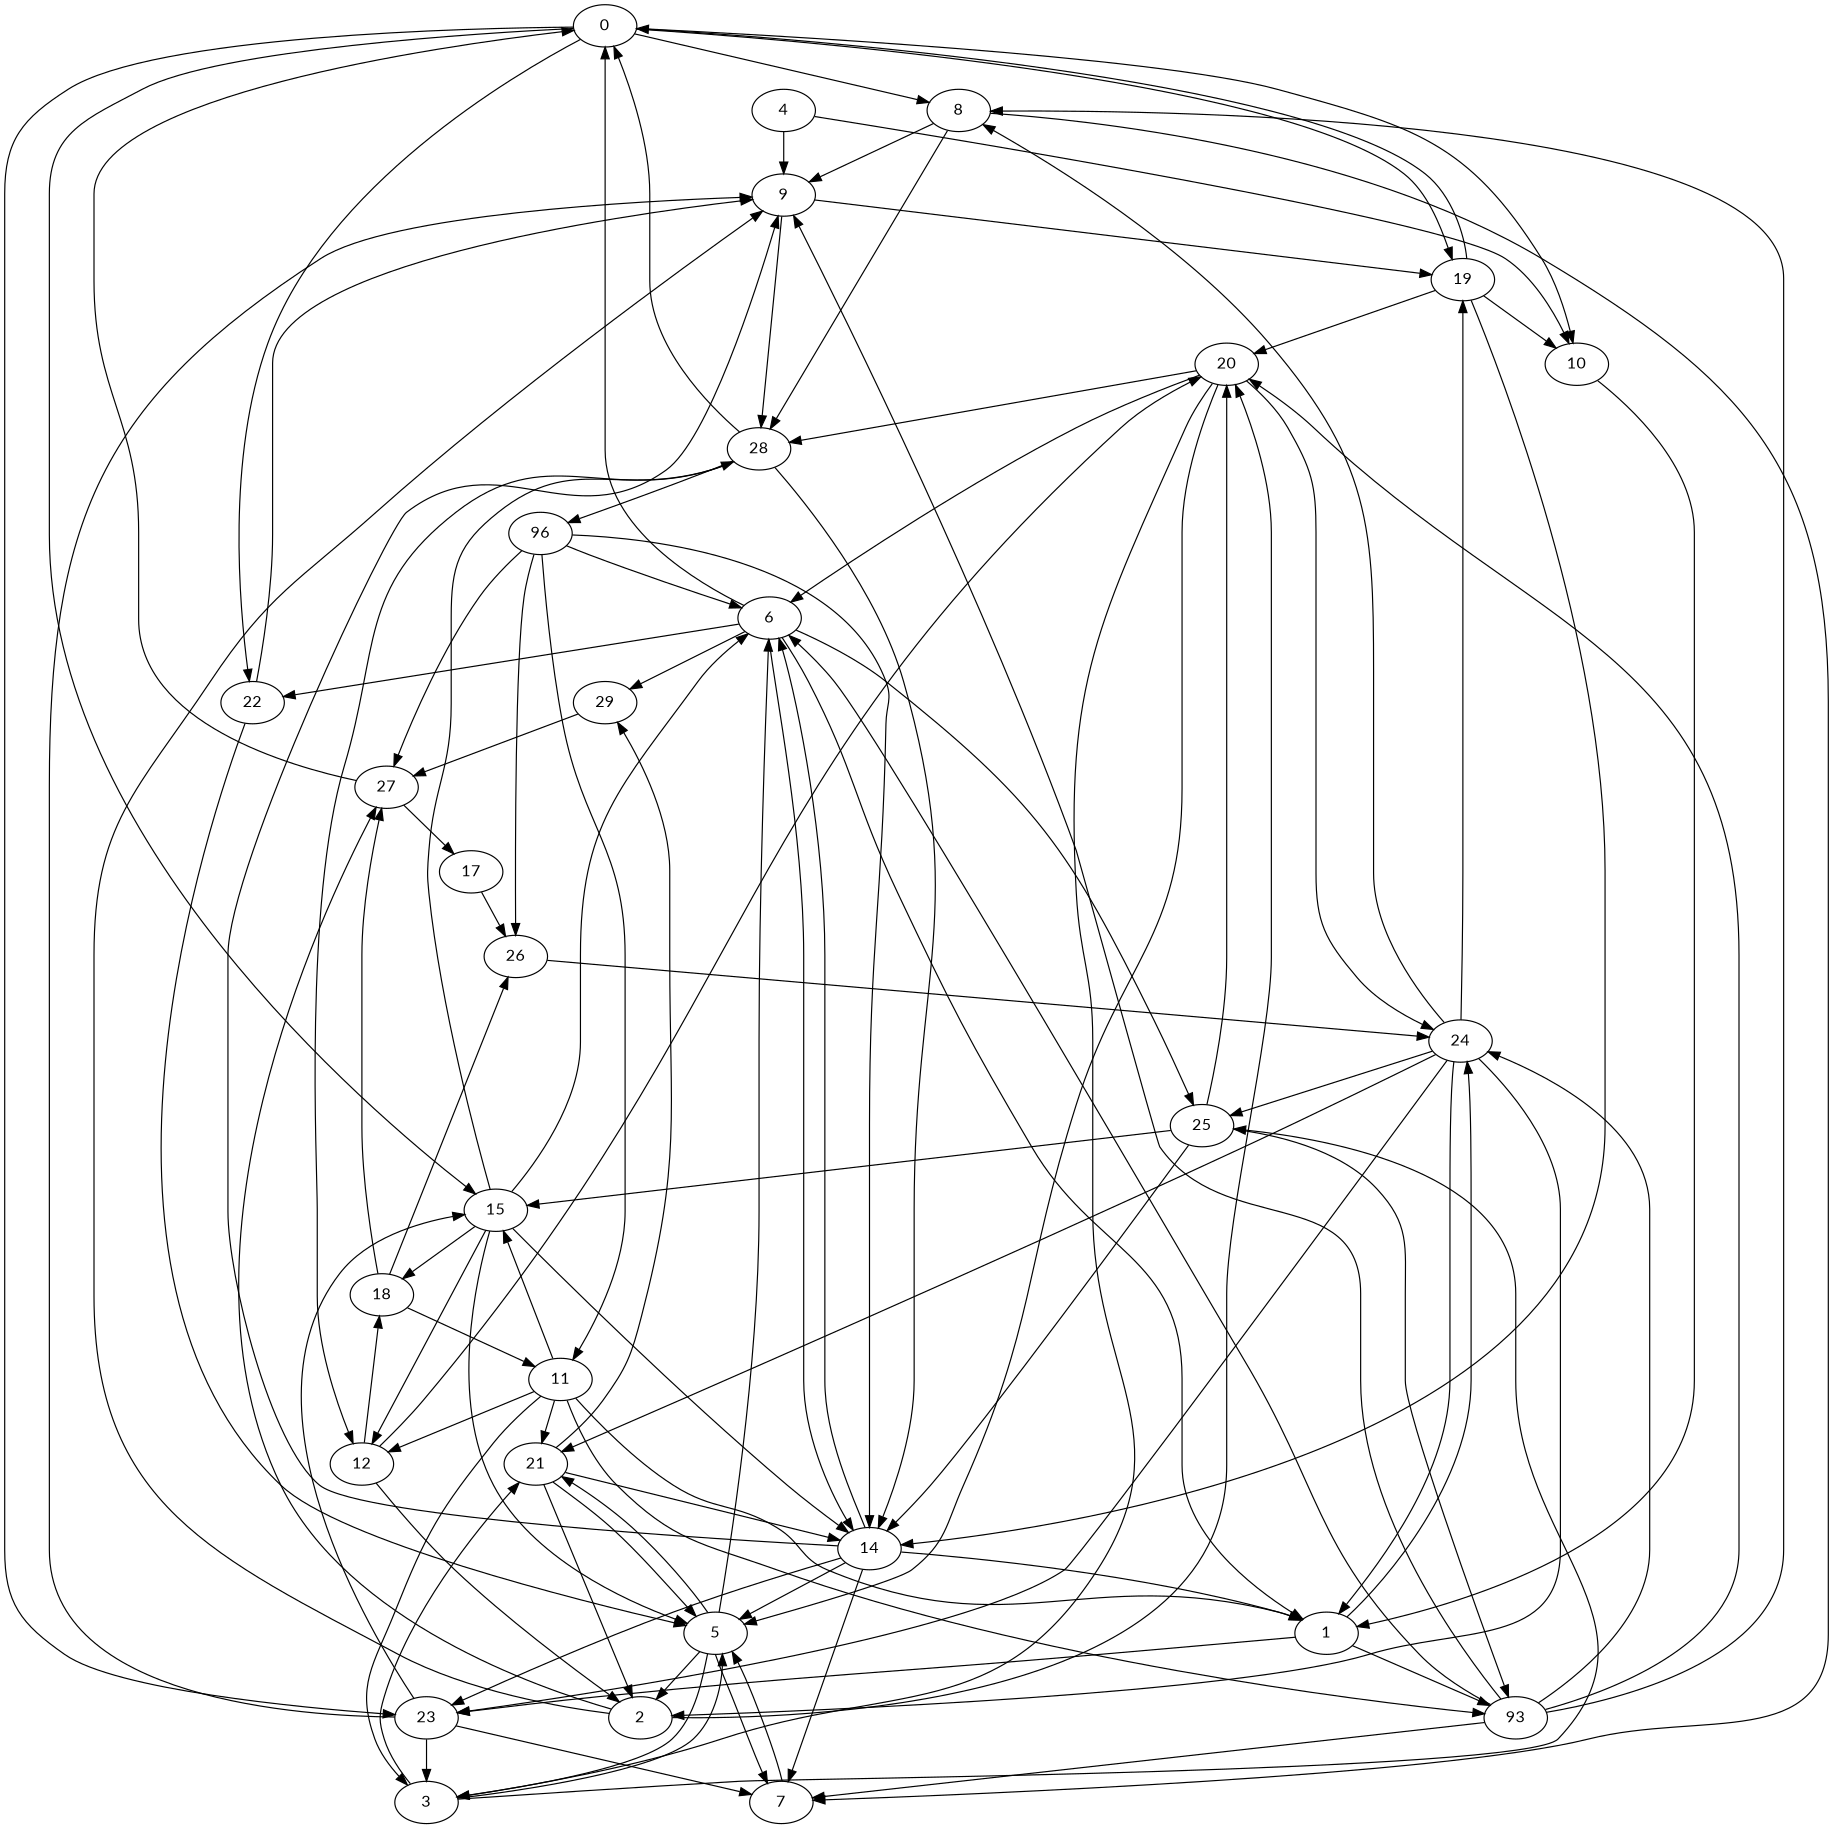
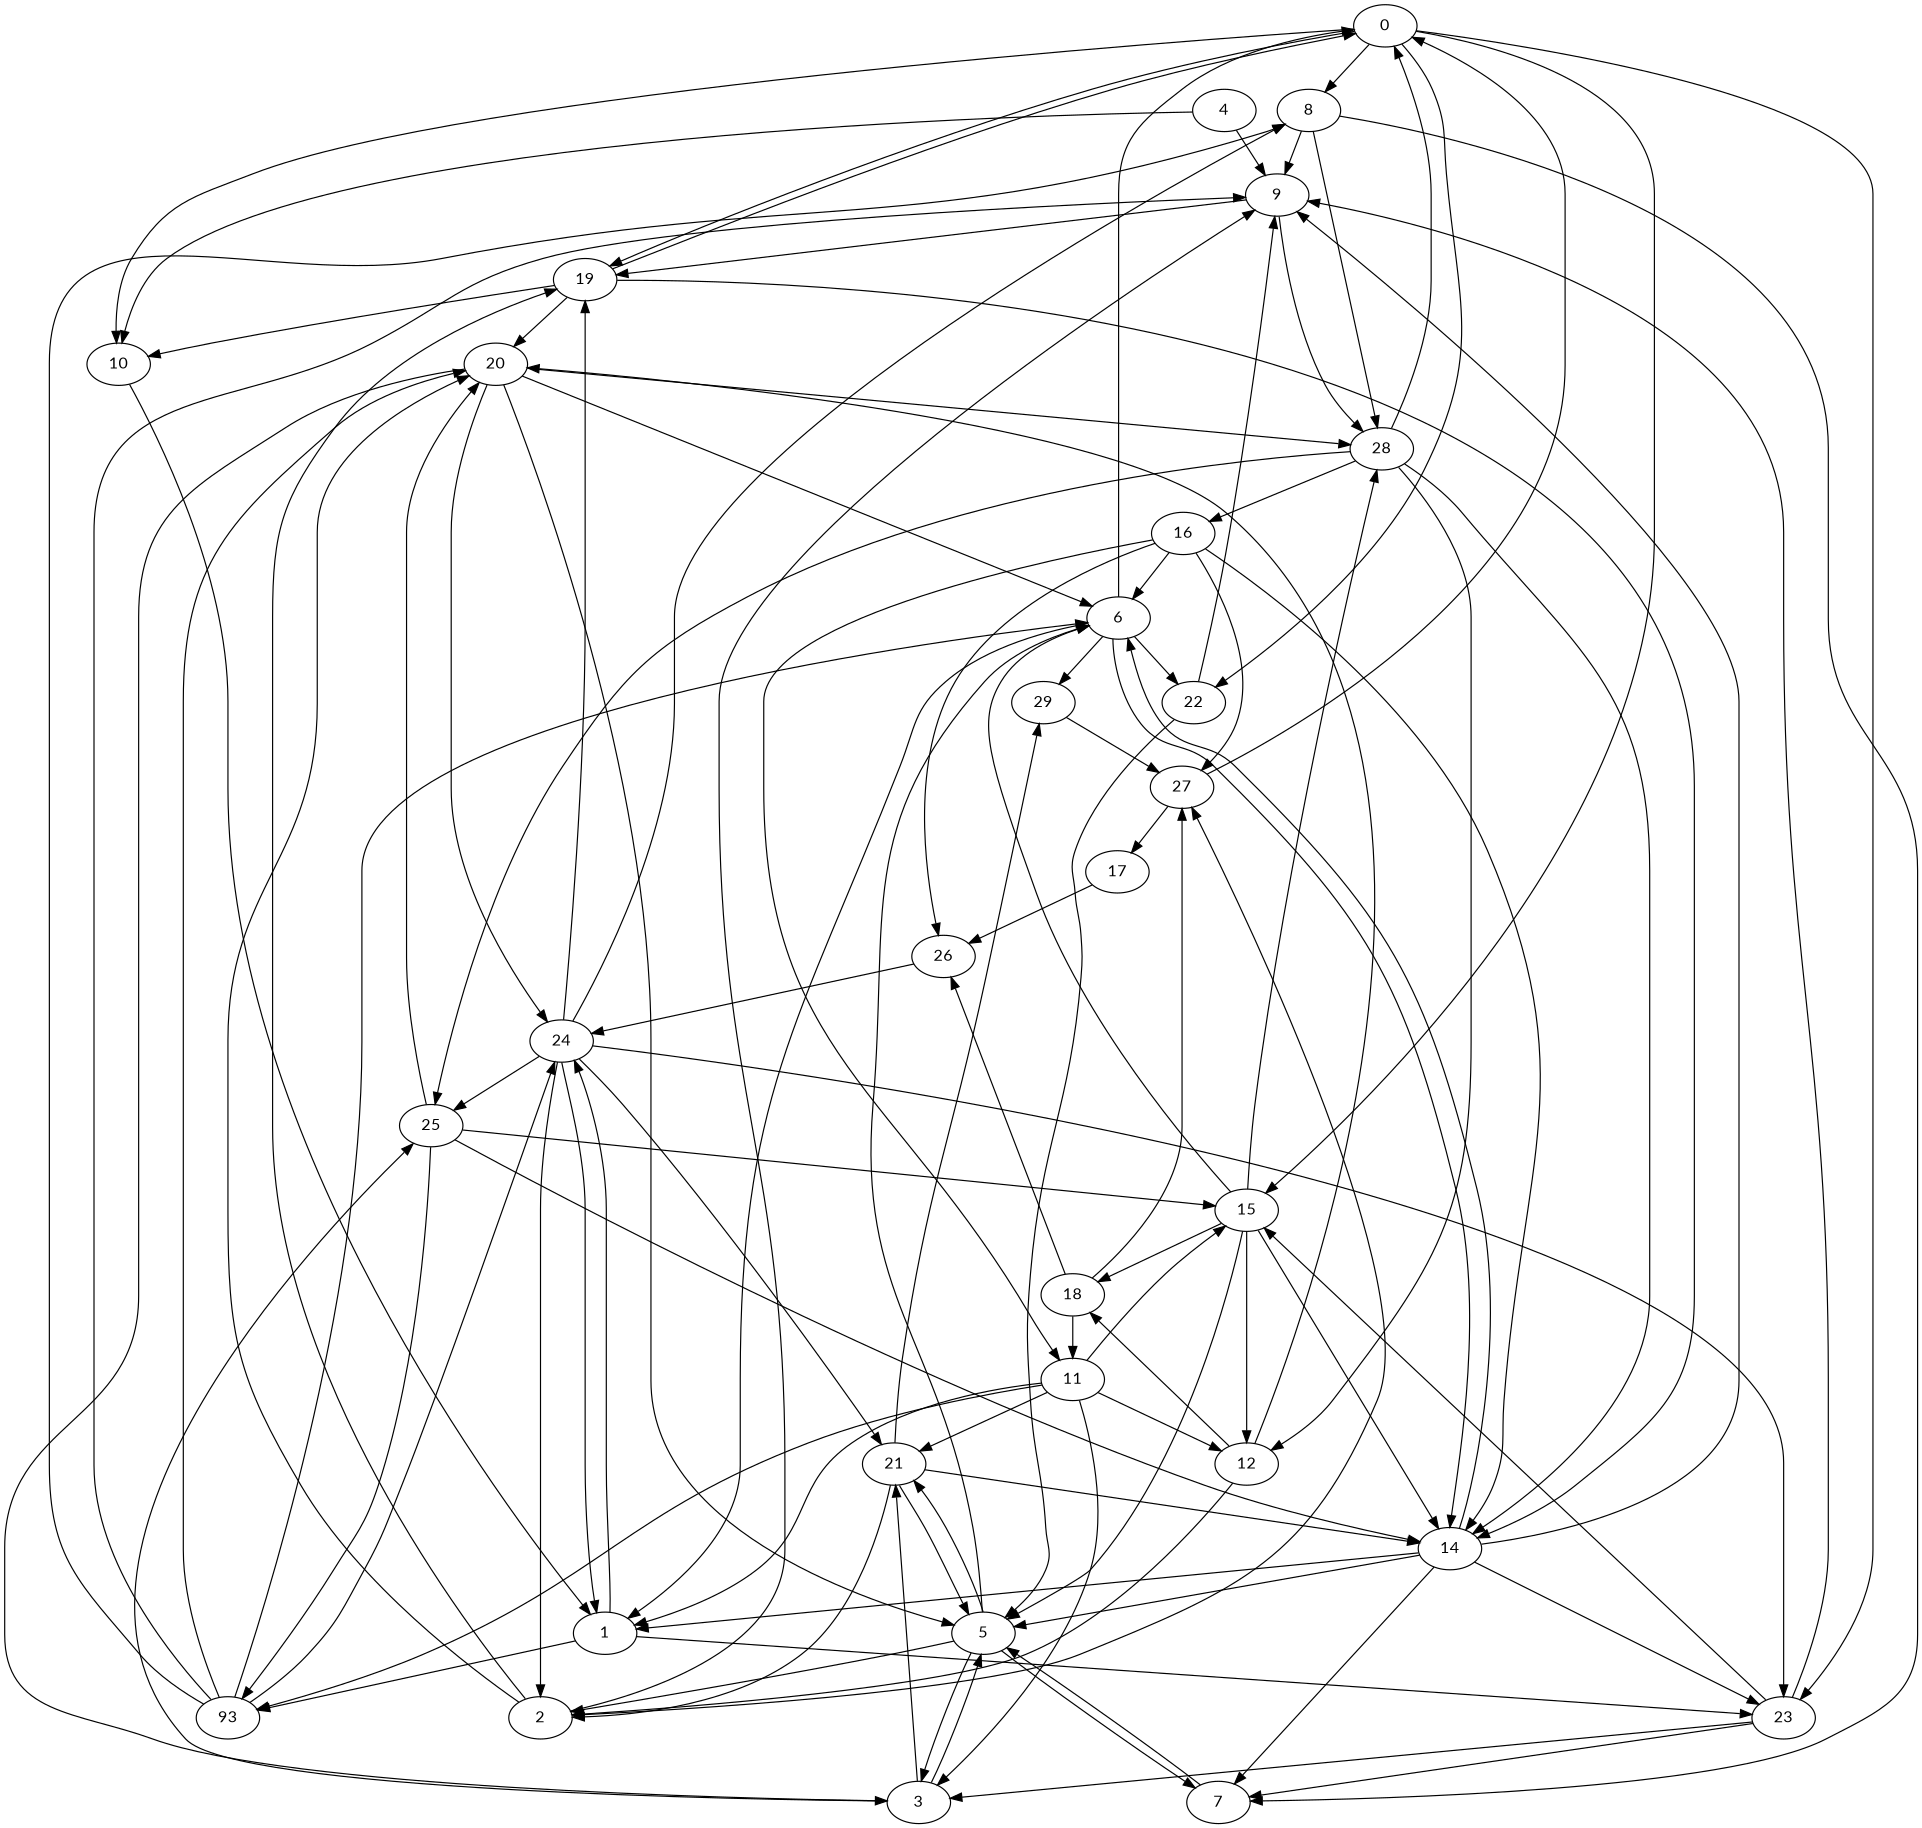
(540, 533) -> (1183, 533)
(1038, 823) -> (755, 593)
none -> (273, 961)
(1154, 1759) -> none
